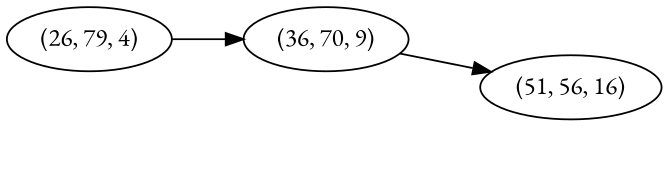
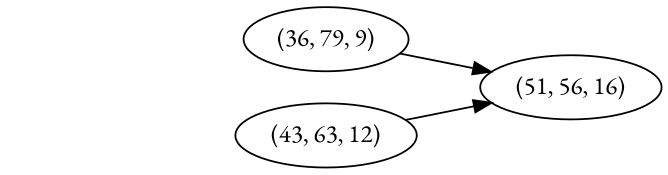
(89, 39) -> none
(326, 39) -> (326, 39)
none -> (326, 135)
